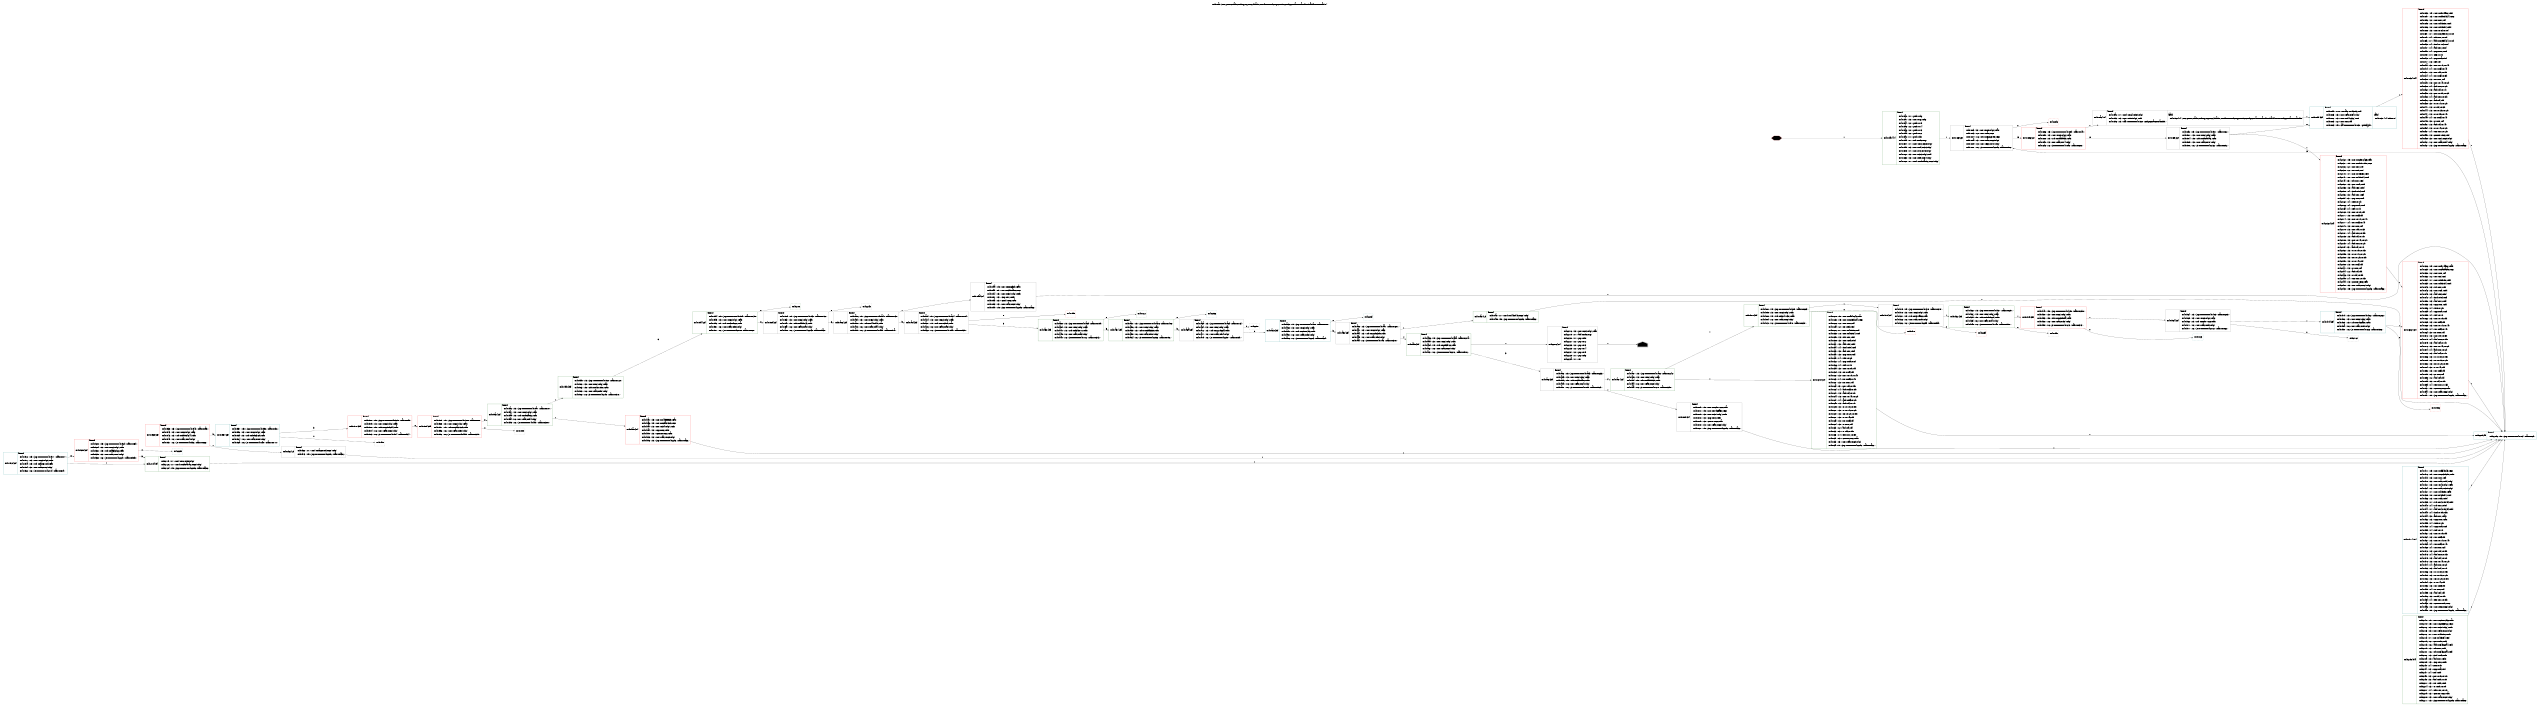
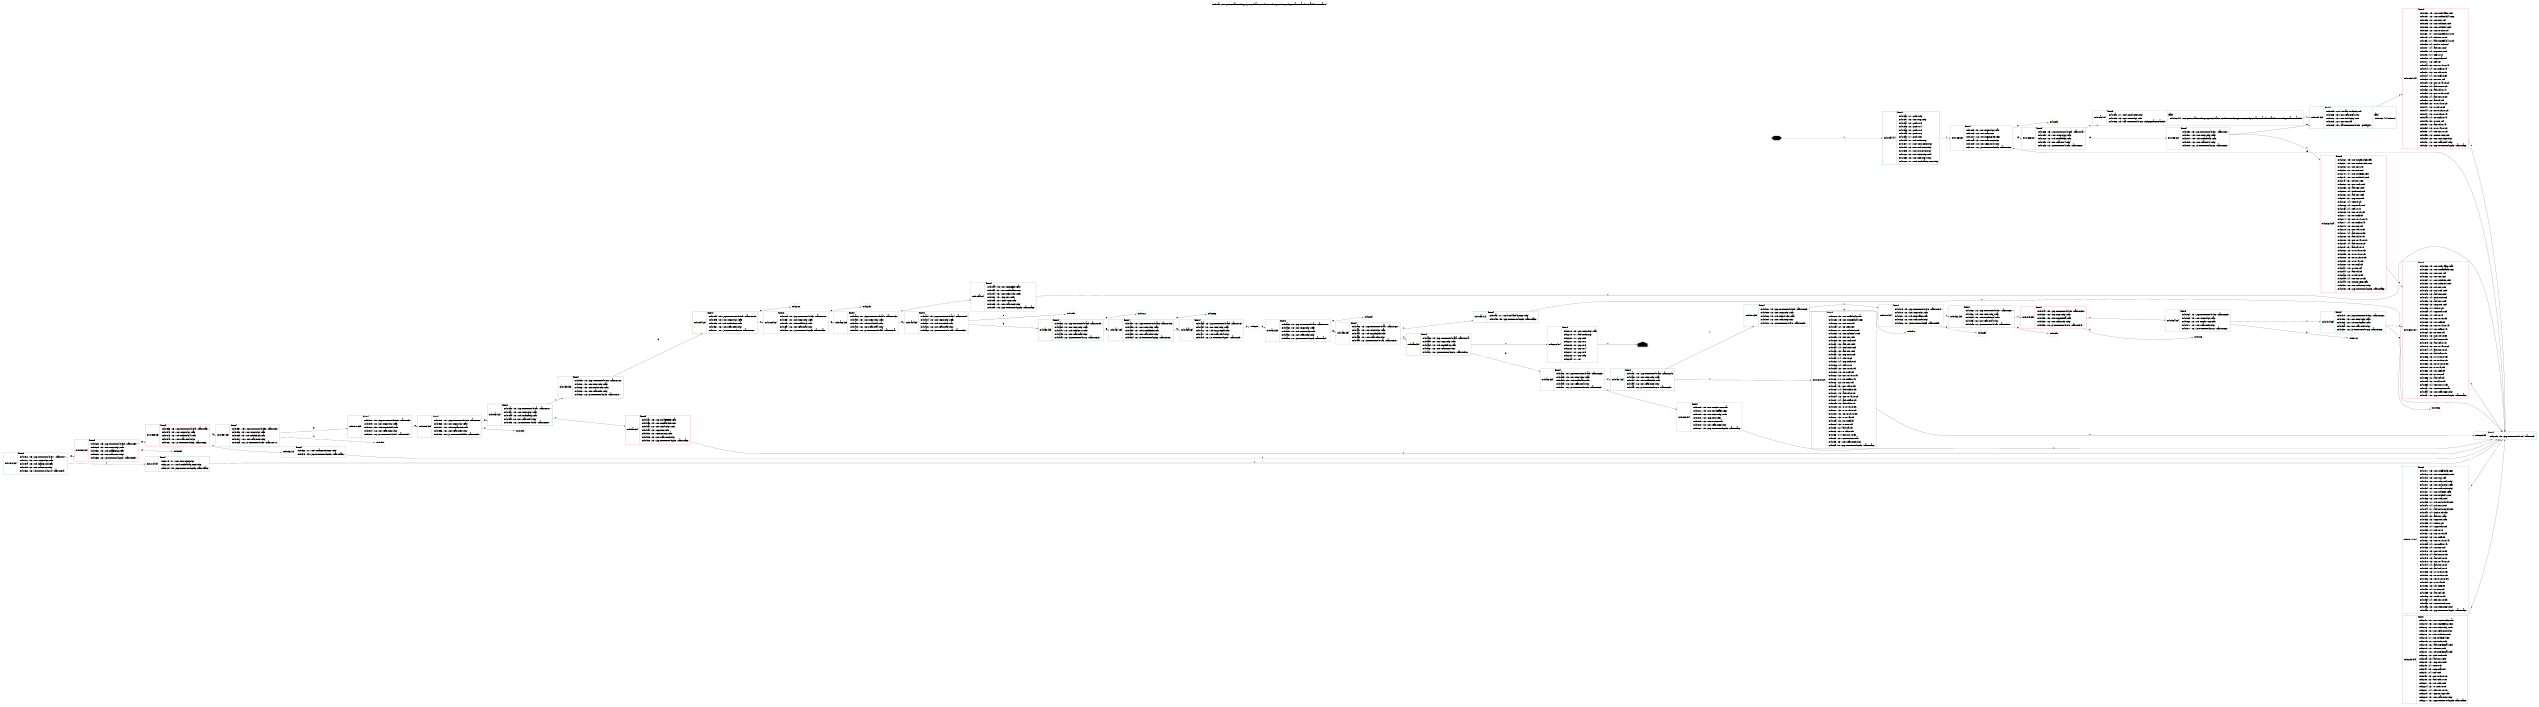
(1254, 332) -> (1262, 327)
(141, 457) -> (141, 443)
